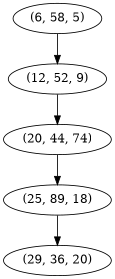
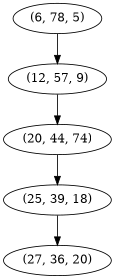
(57, 18) -> (57, 18)
(57, 79) -> (57, 79)
(57, 200) -> (57, 200)
(57, 260) -> (57, 260)
